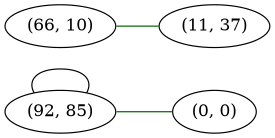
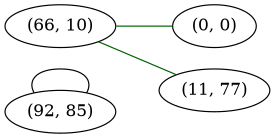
(214, 26) -> (214, 90)
(144, 112) -> (144, 26)
